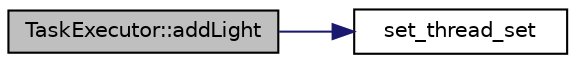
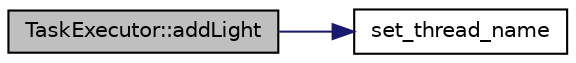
(461, 32) -> (461, 32)
